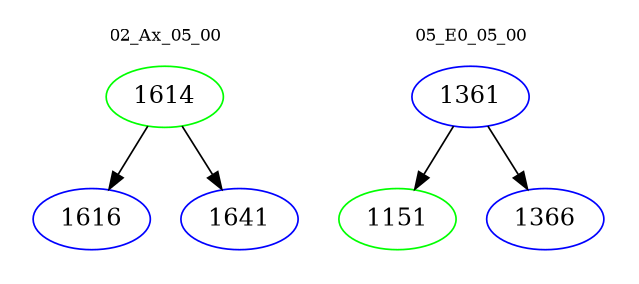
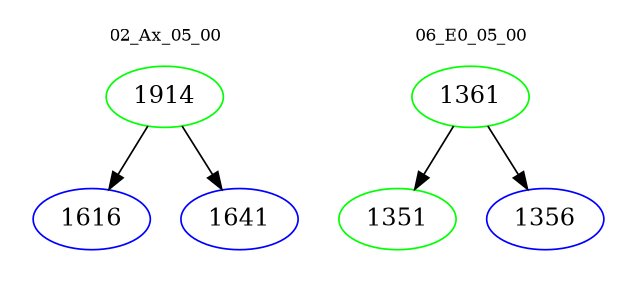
(471, 37) -> (471, 37)
(165, 97) -> (165, 97)
(471, 97) -> (471, 97)
(397, 219) -> (397, 219)
(545, 219) -> (545, 219)
